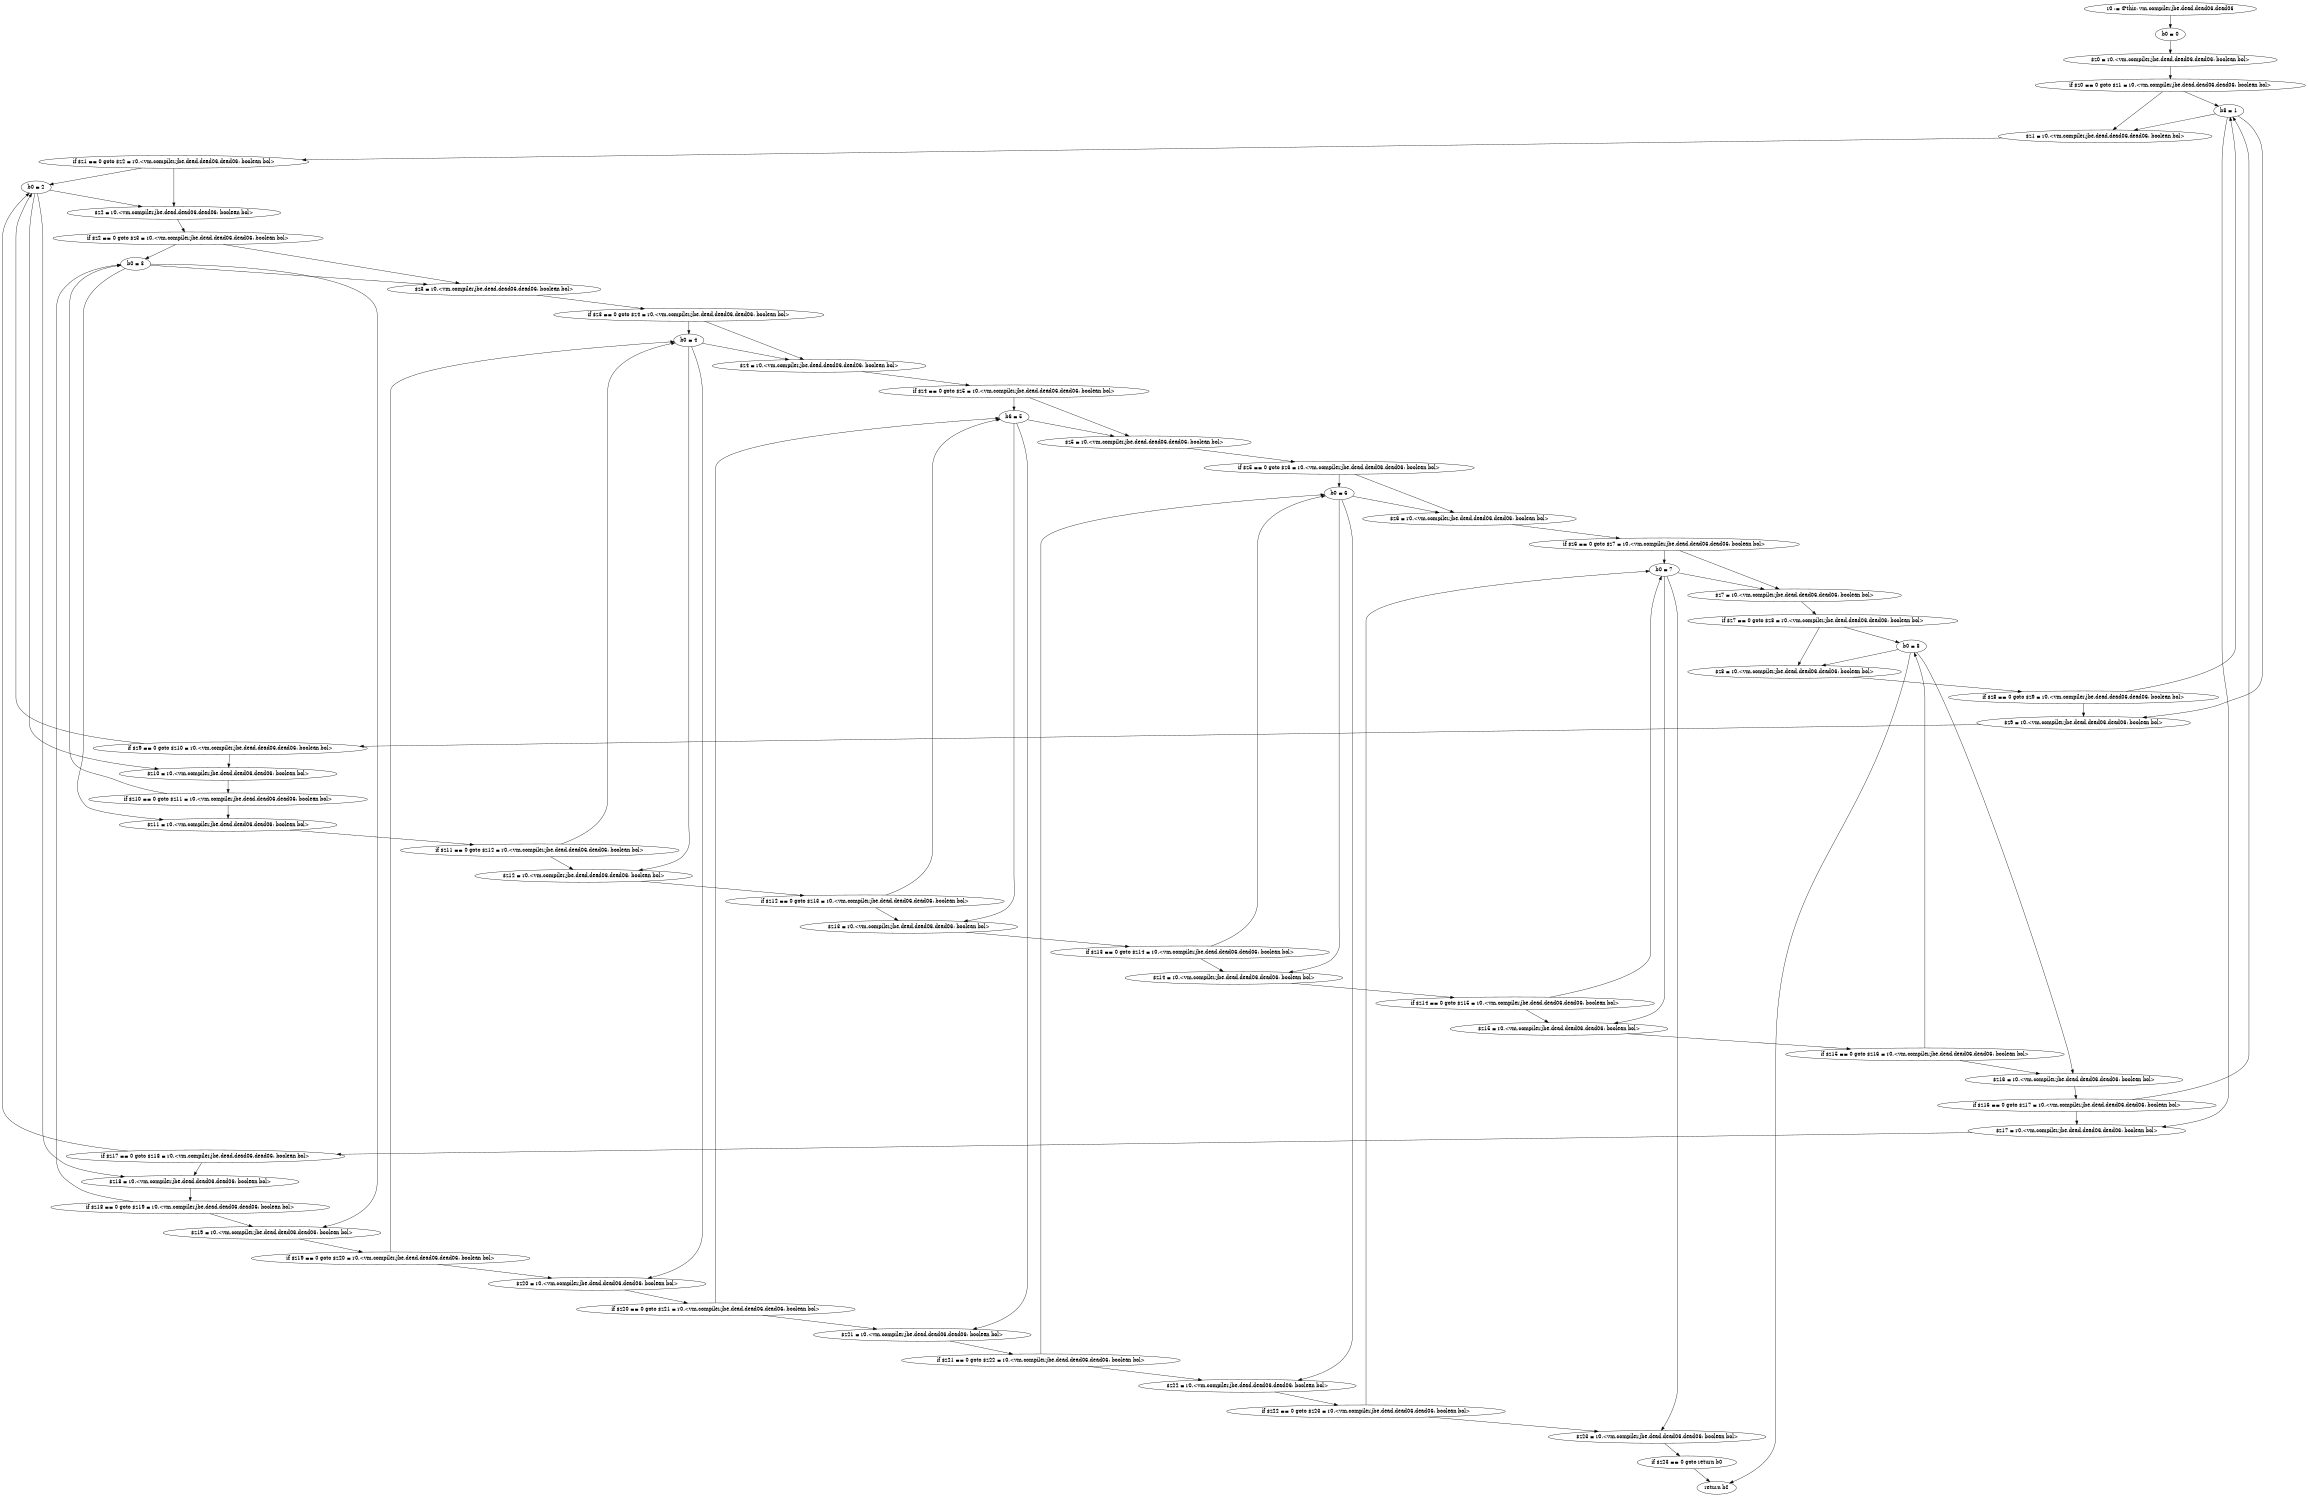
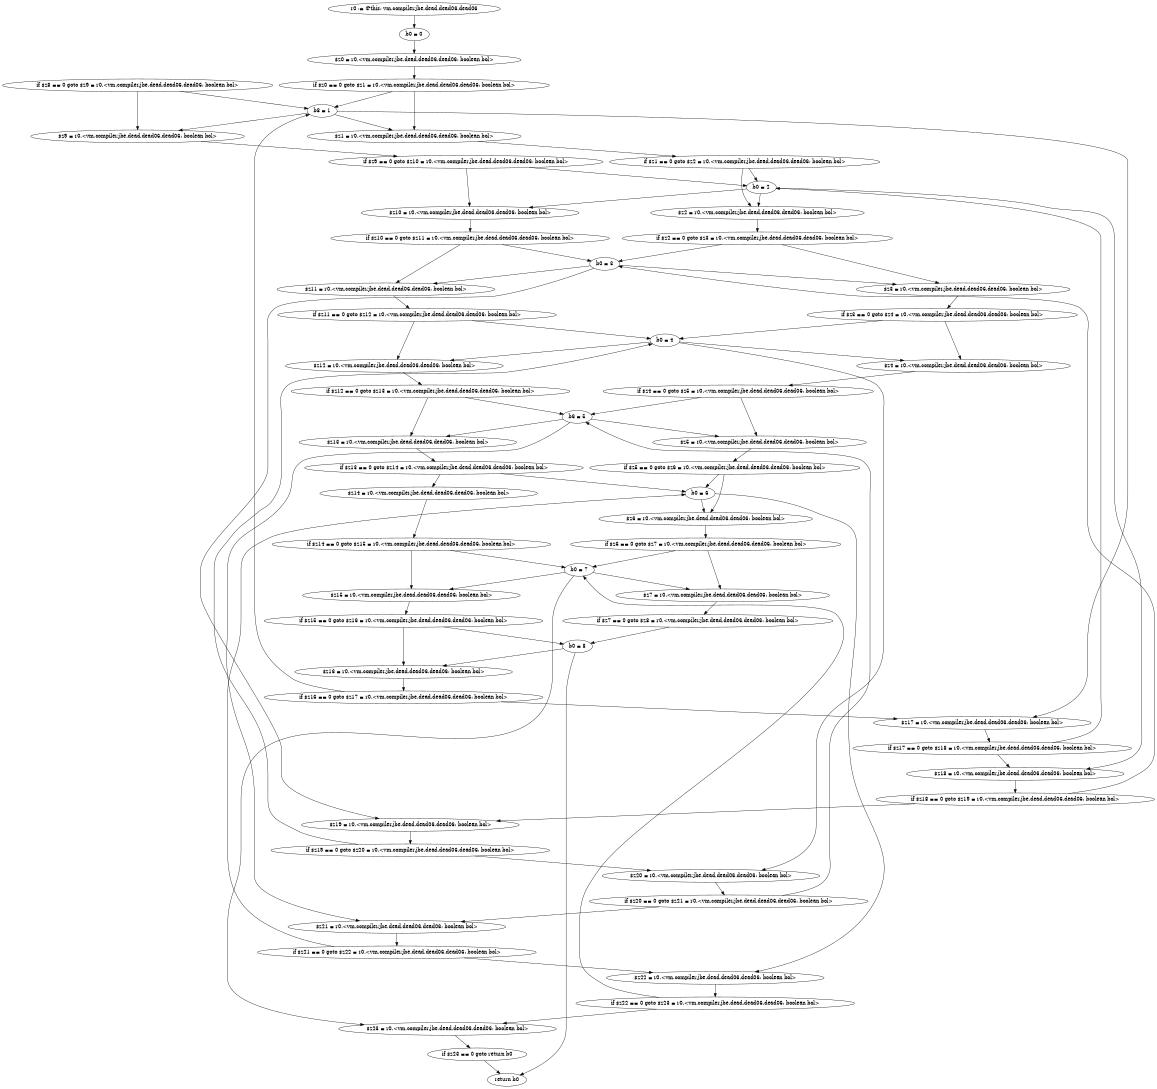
(1795, 672) -> none
(1339, 751) -> none
